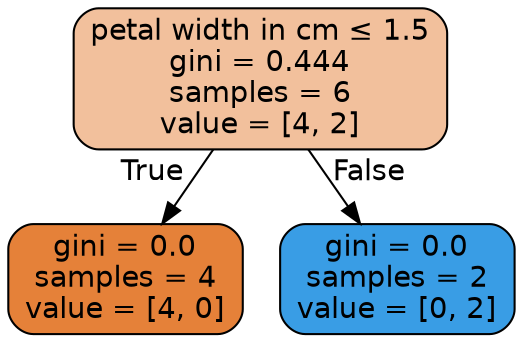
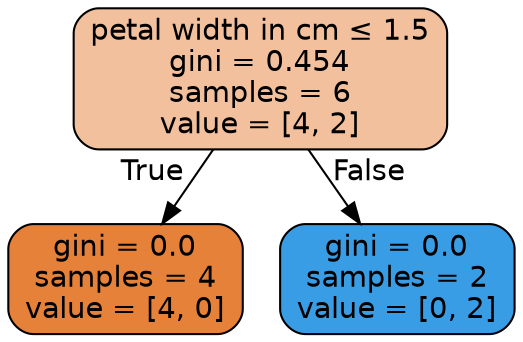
(260, 62) -> (260, 62)
